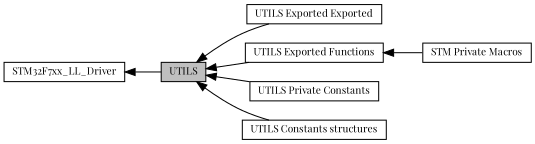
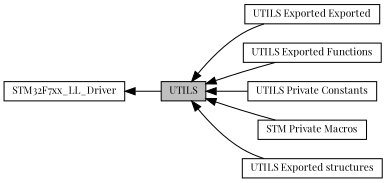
(408, 53) -> (245, 111)
(314, 130) -> (312, 168)
